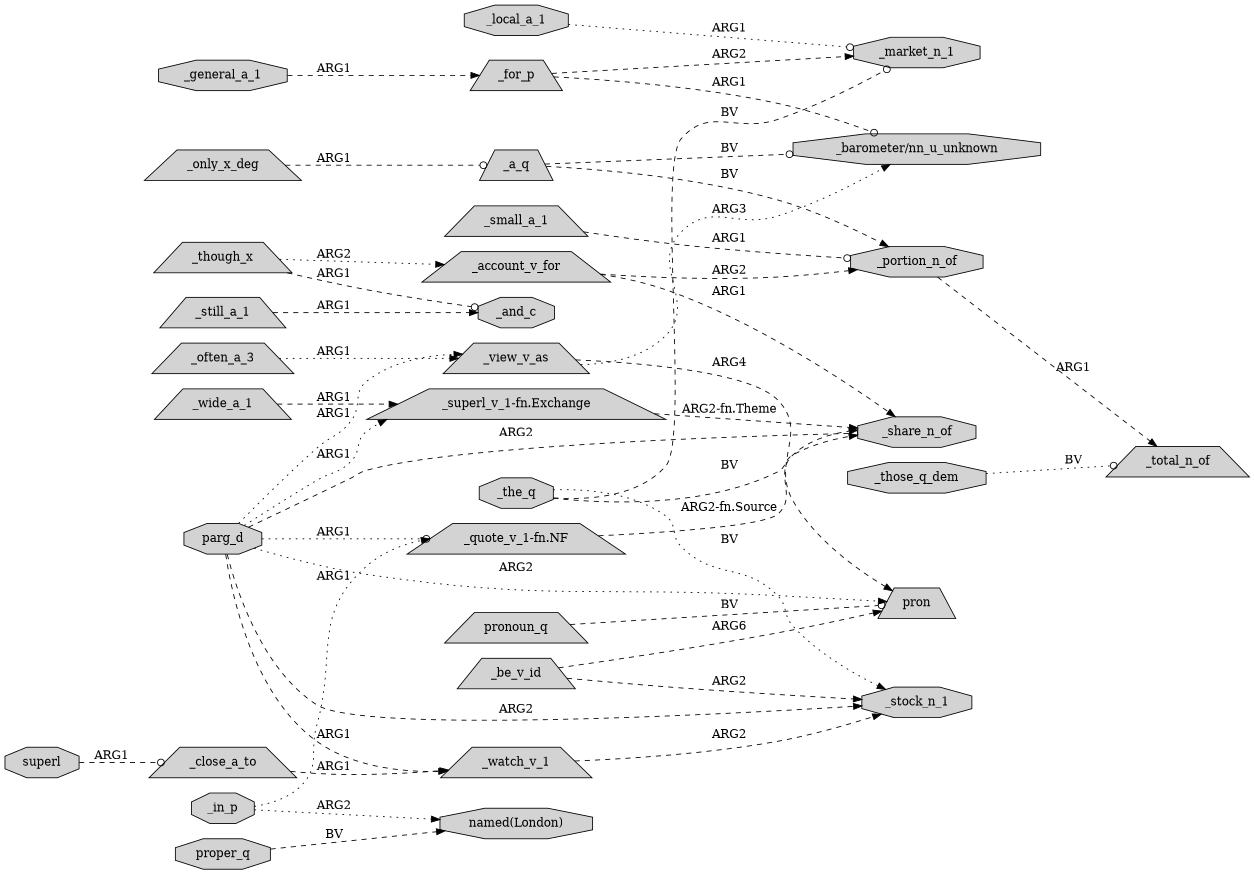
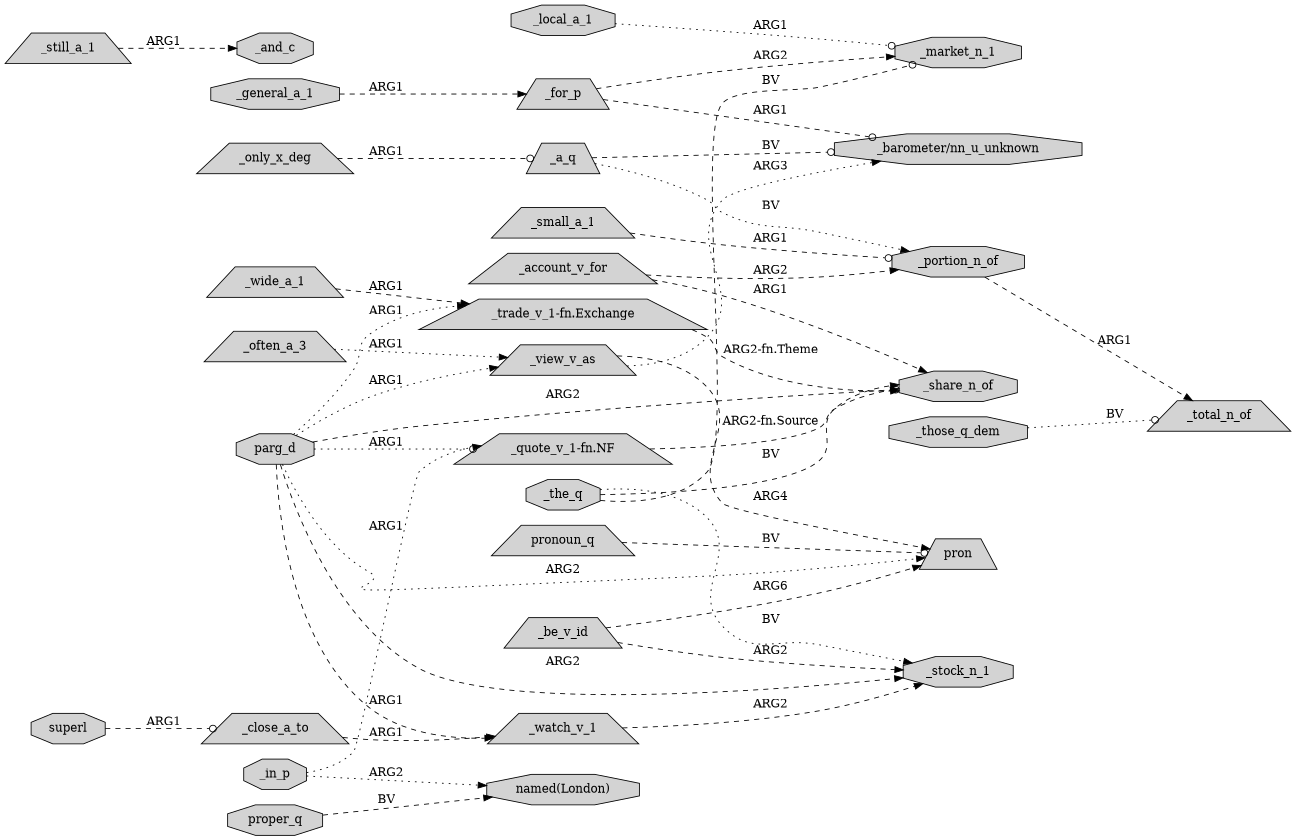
(718, 186) -> (743, 221)
(223, 258) -> none
(516, 404) -> (563, 314)
